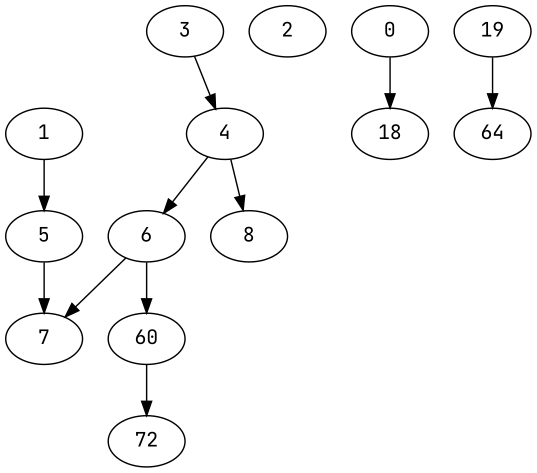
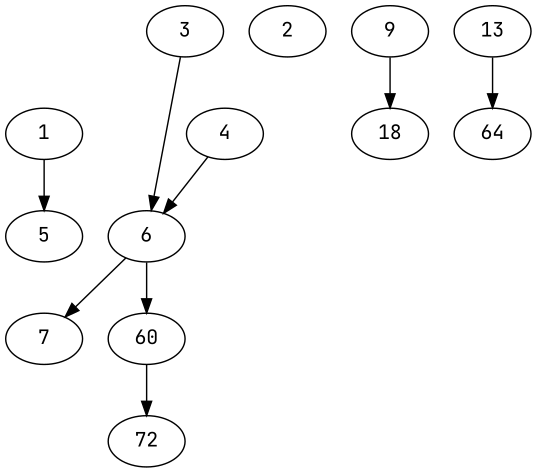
(390, 31) -> (390, 31)
(493, 31) -> (493, 31)
(202, 76) -> (167, 127)
(249, 236) -> none
(44, 281) -> none
